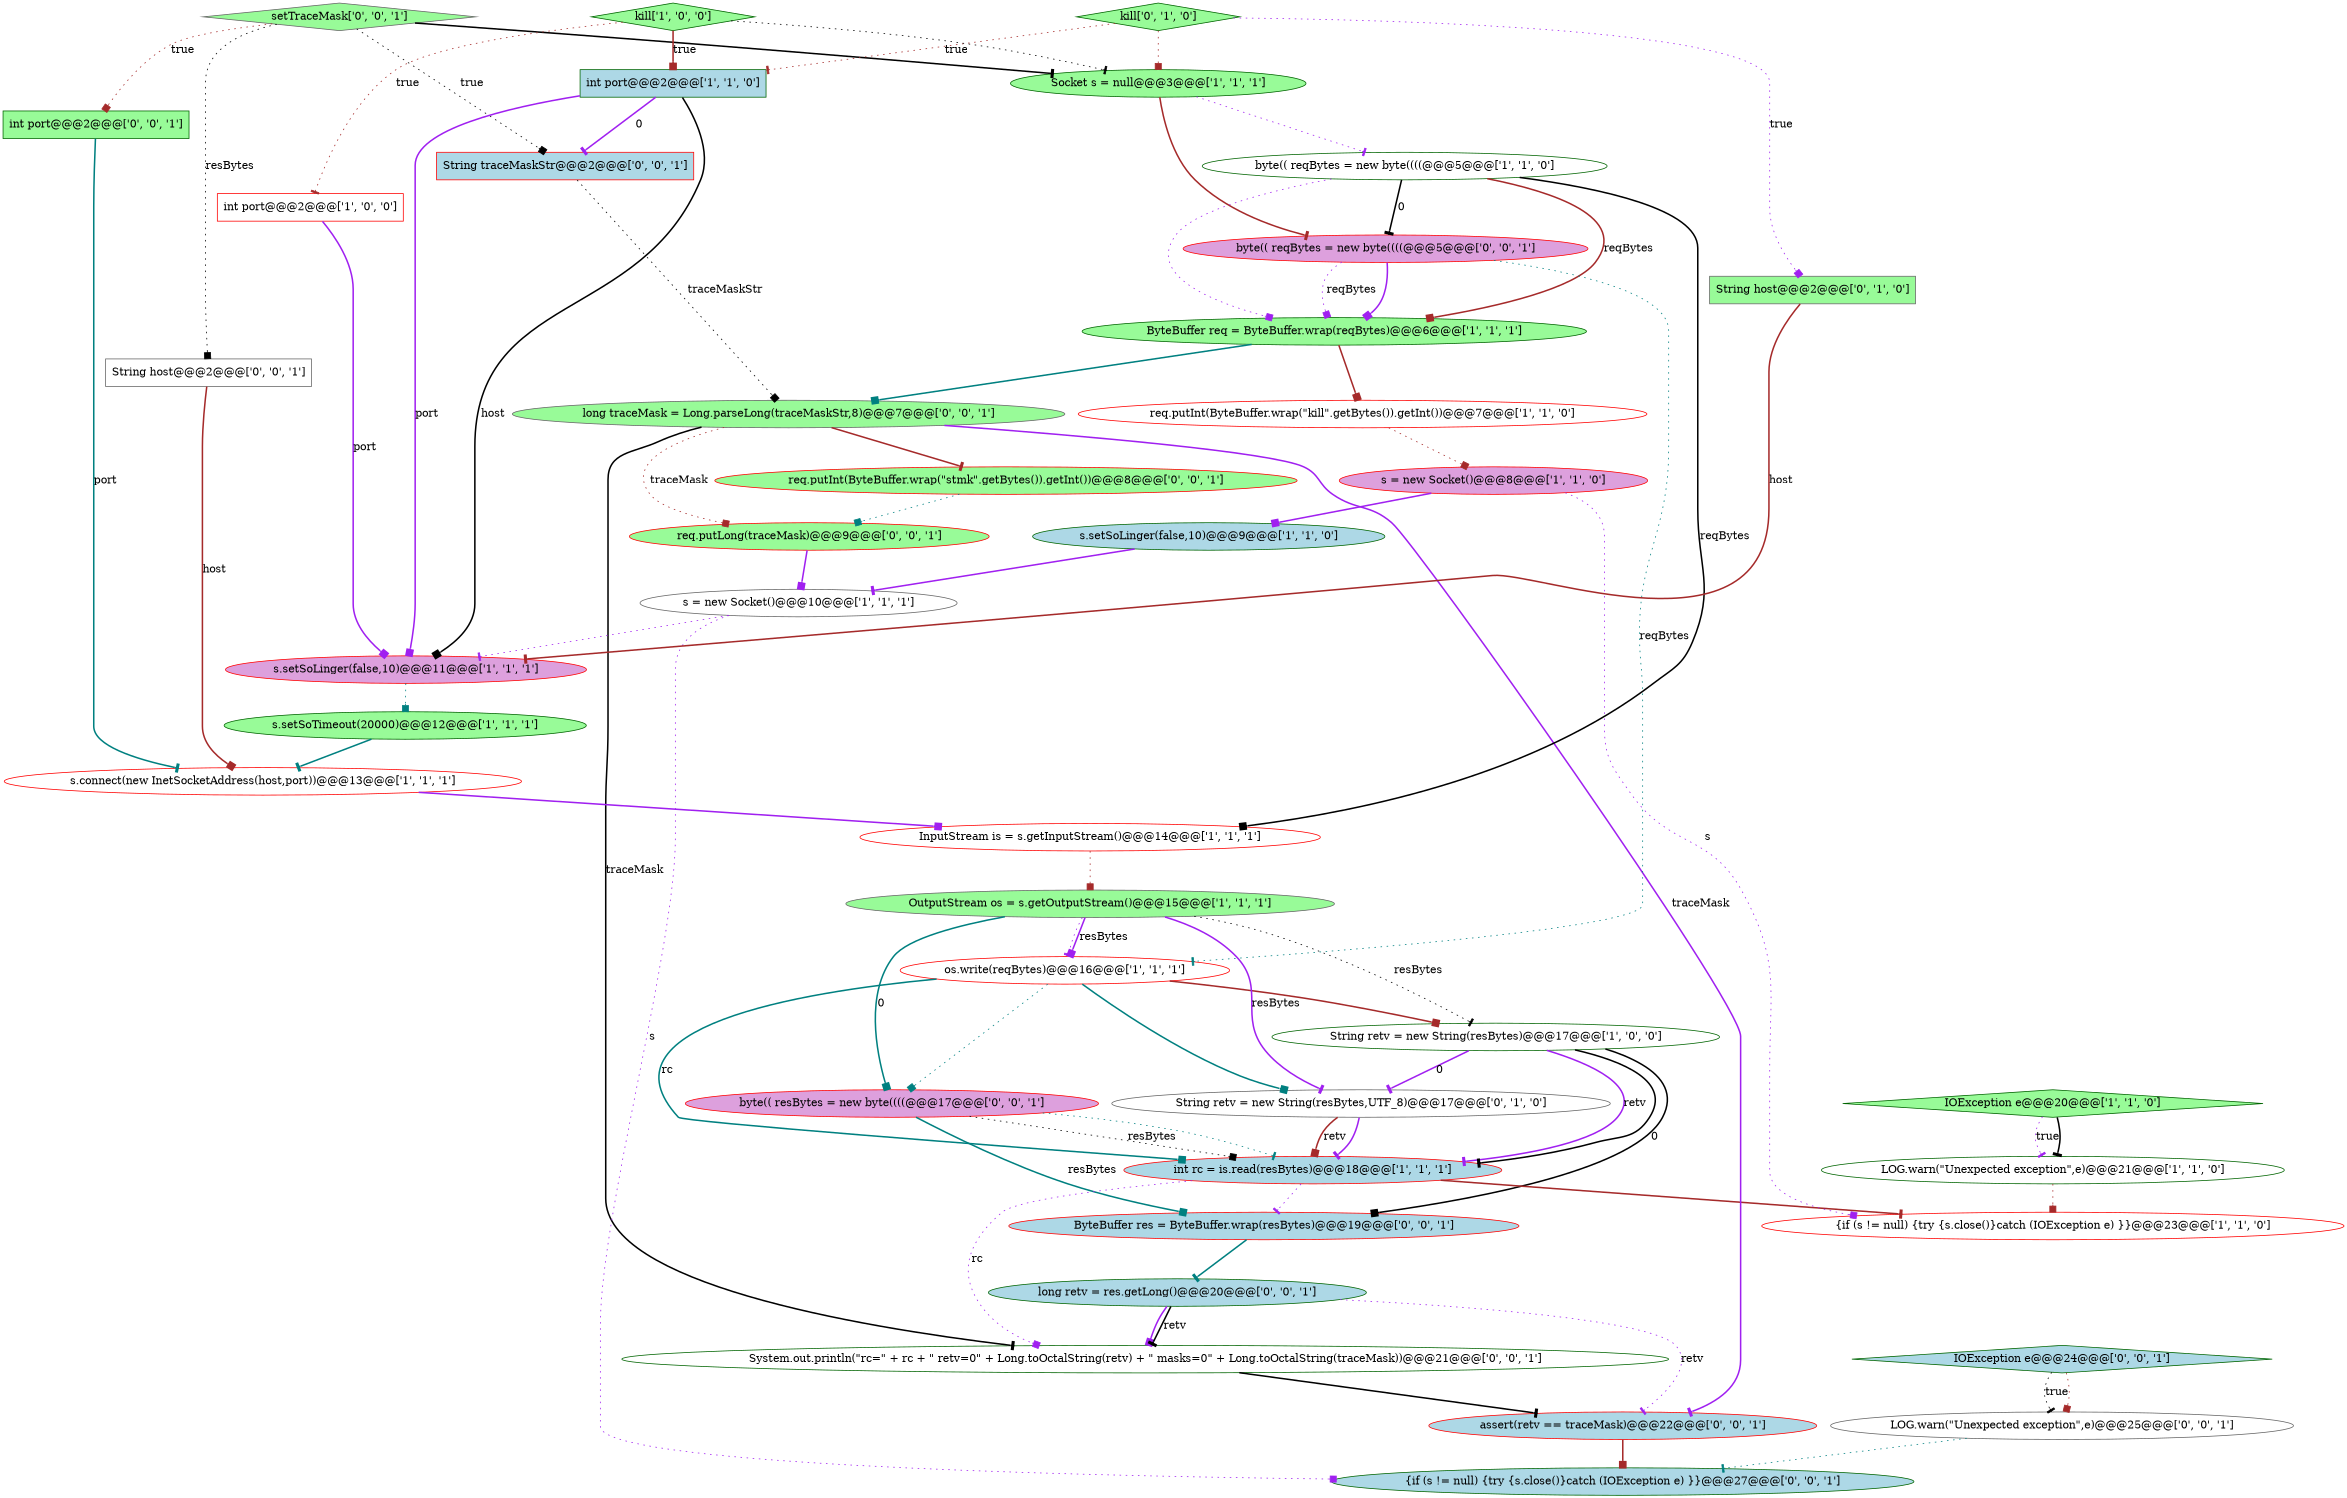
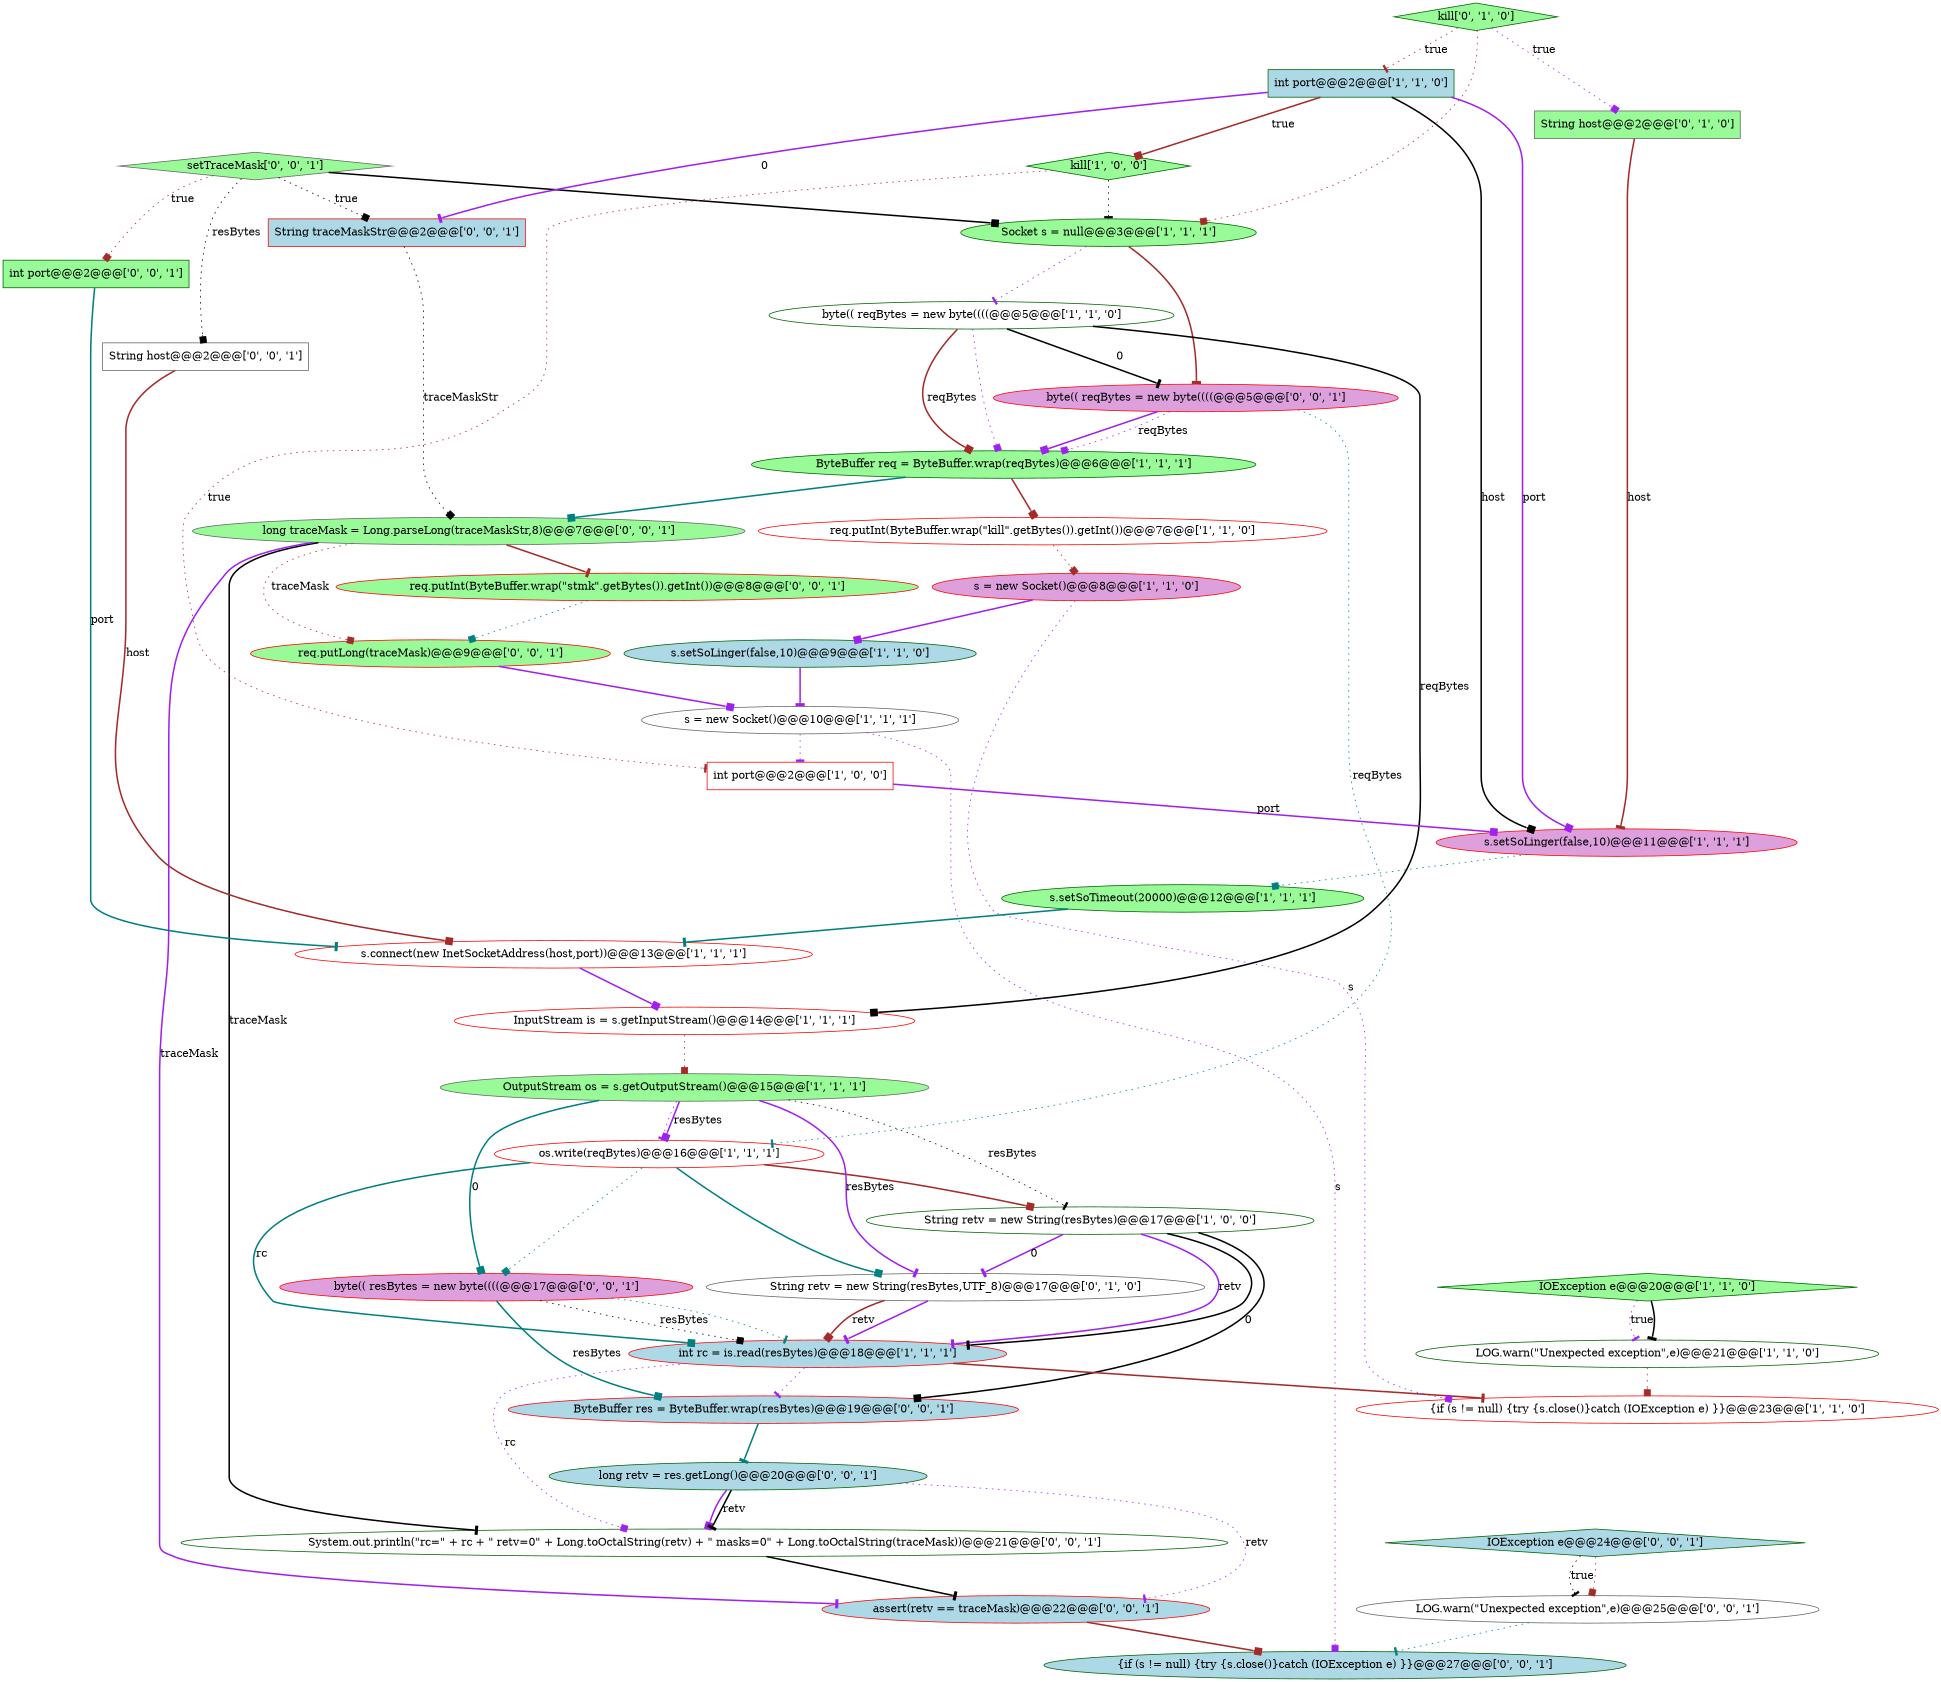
(673, 47) -> (1232, 126)
(733, 47) -> (659, 198)
(599, 637) -> (800, 746)
